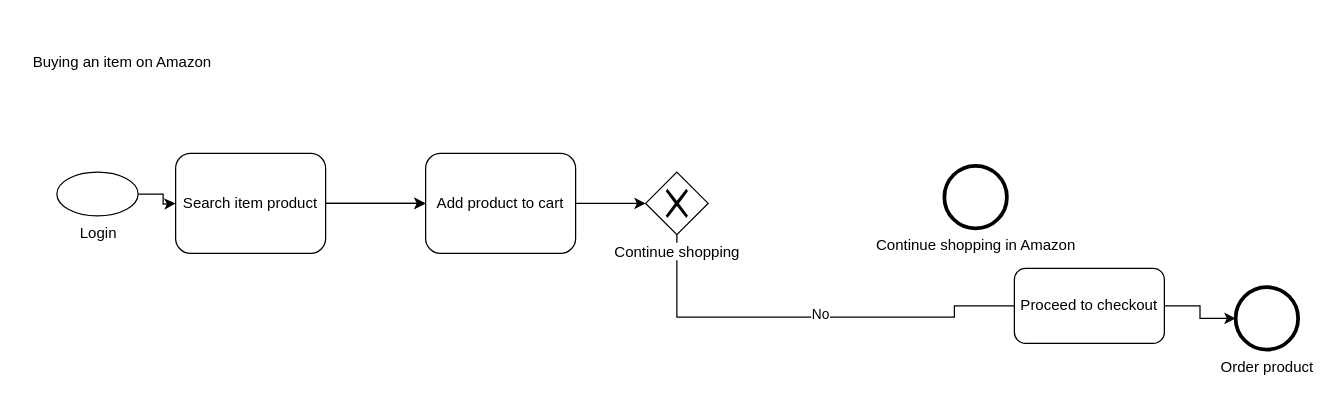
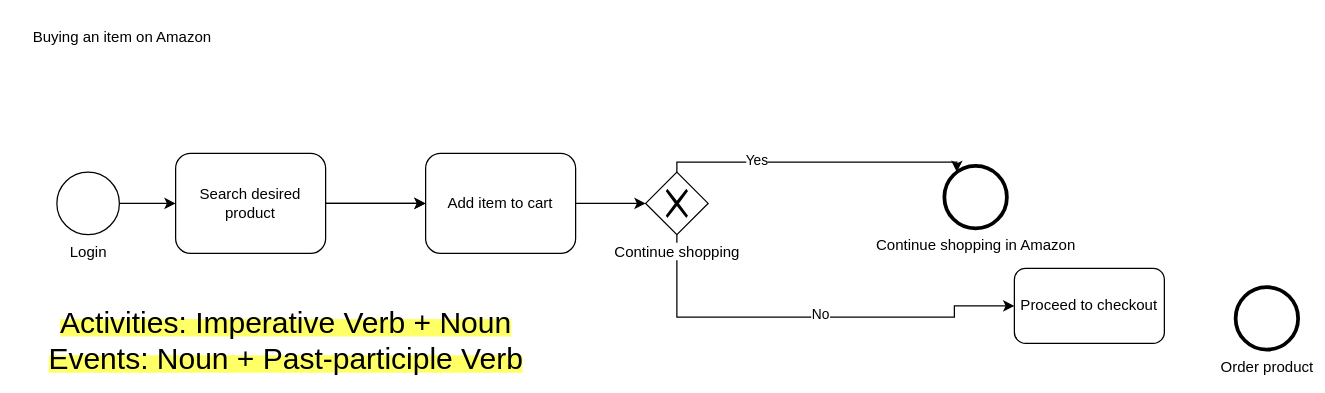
(121, 62) -> (121, 37)
none -> (813, 162)
(98, 194) -> (88, 203)
(251, 203) -> (251, 203)
(501, 203) -> (501, 203)
(1007, 306) -> (1004, 306)
(1200, 308) -> none
none -> (286, 341)
